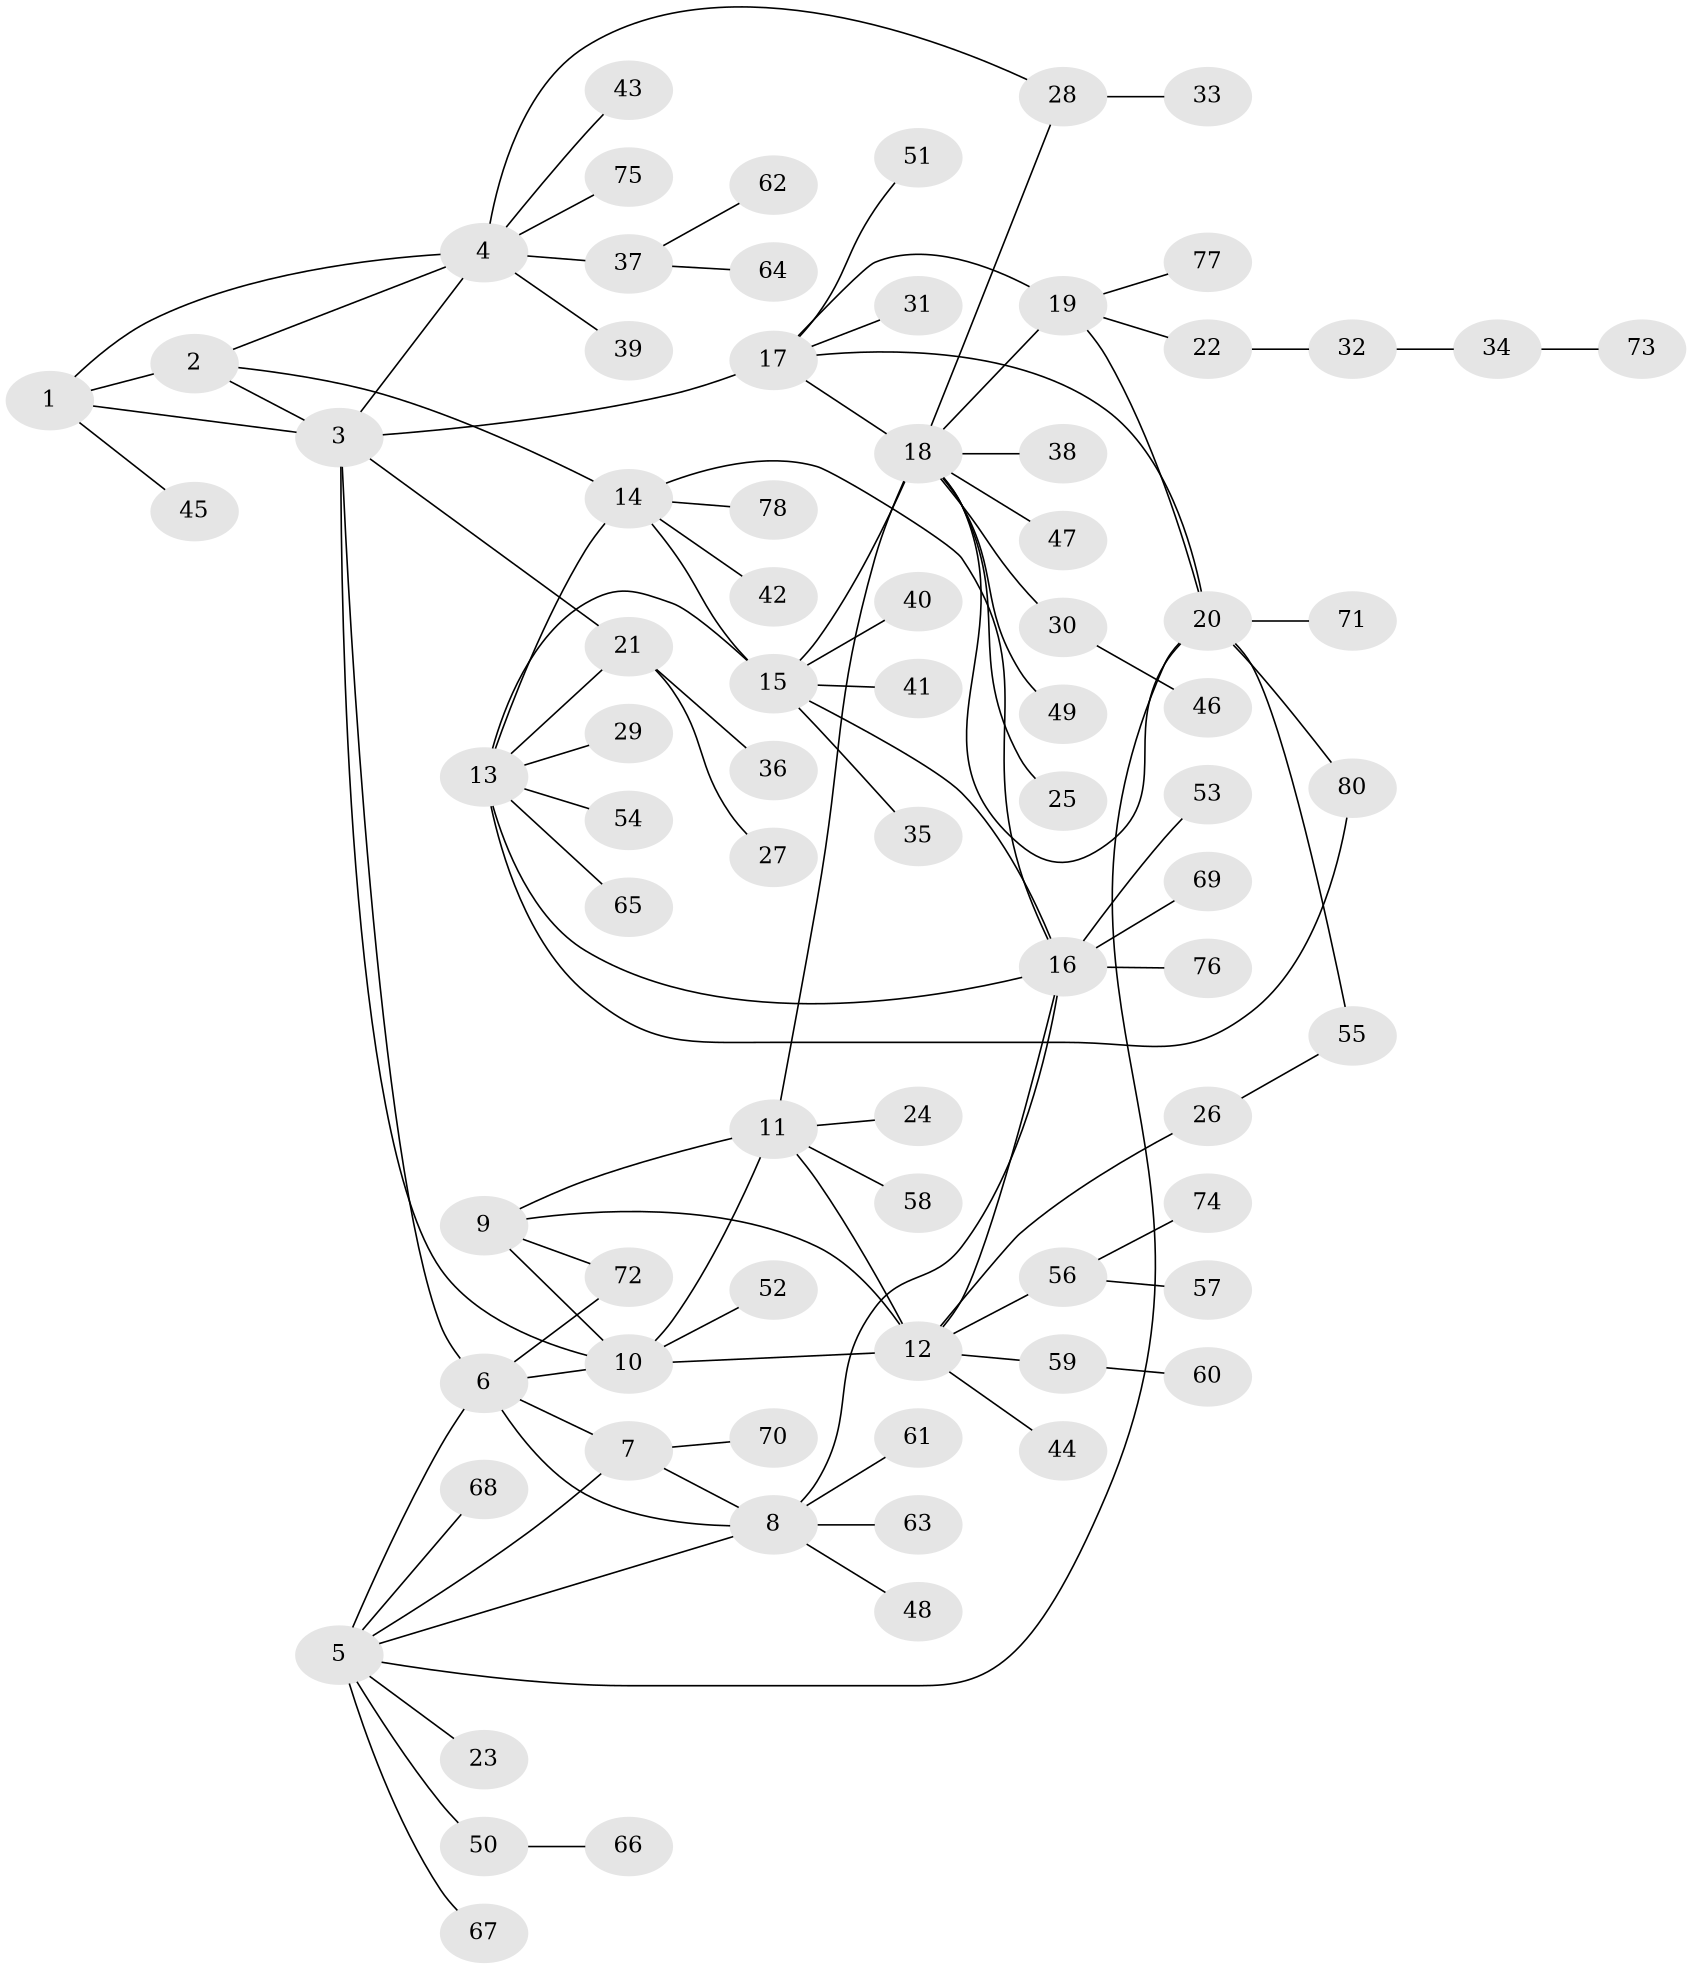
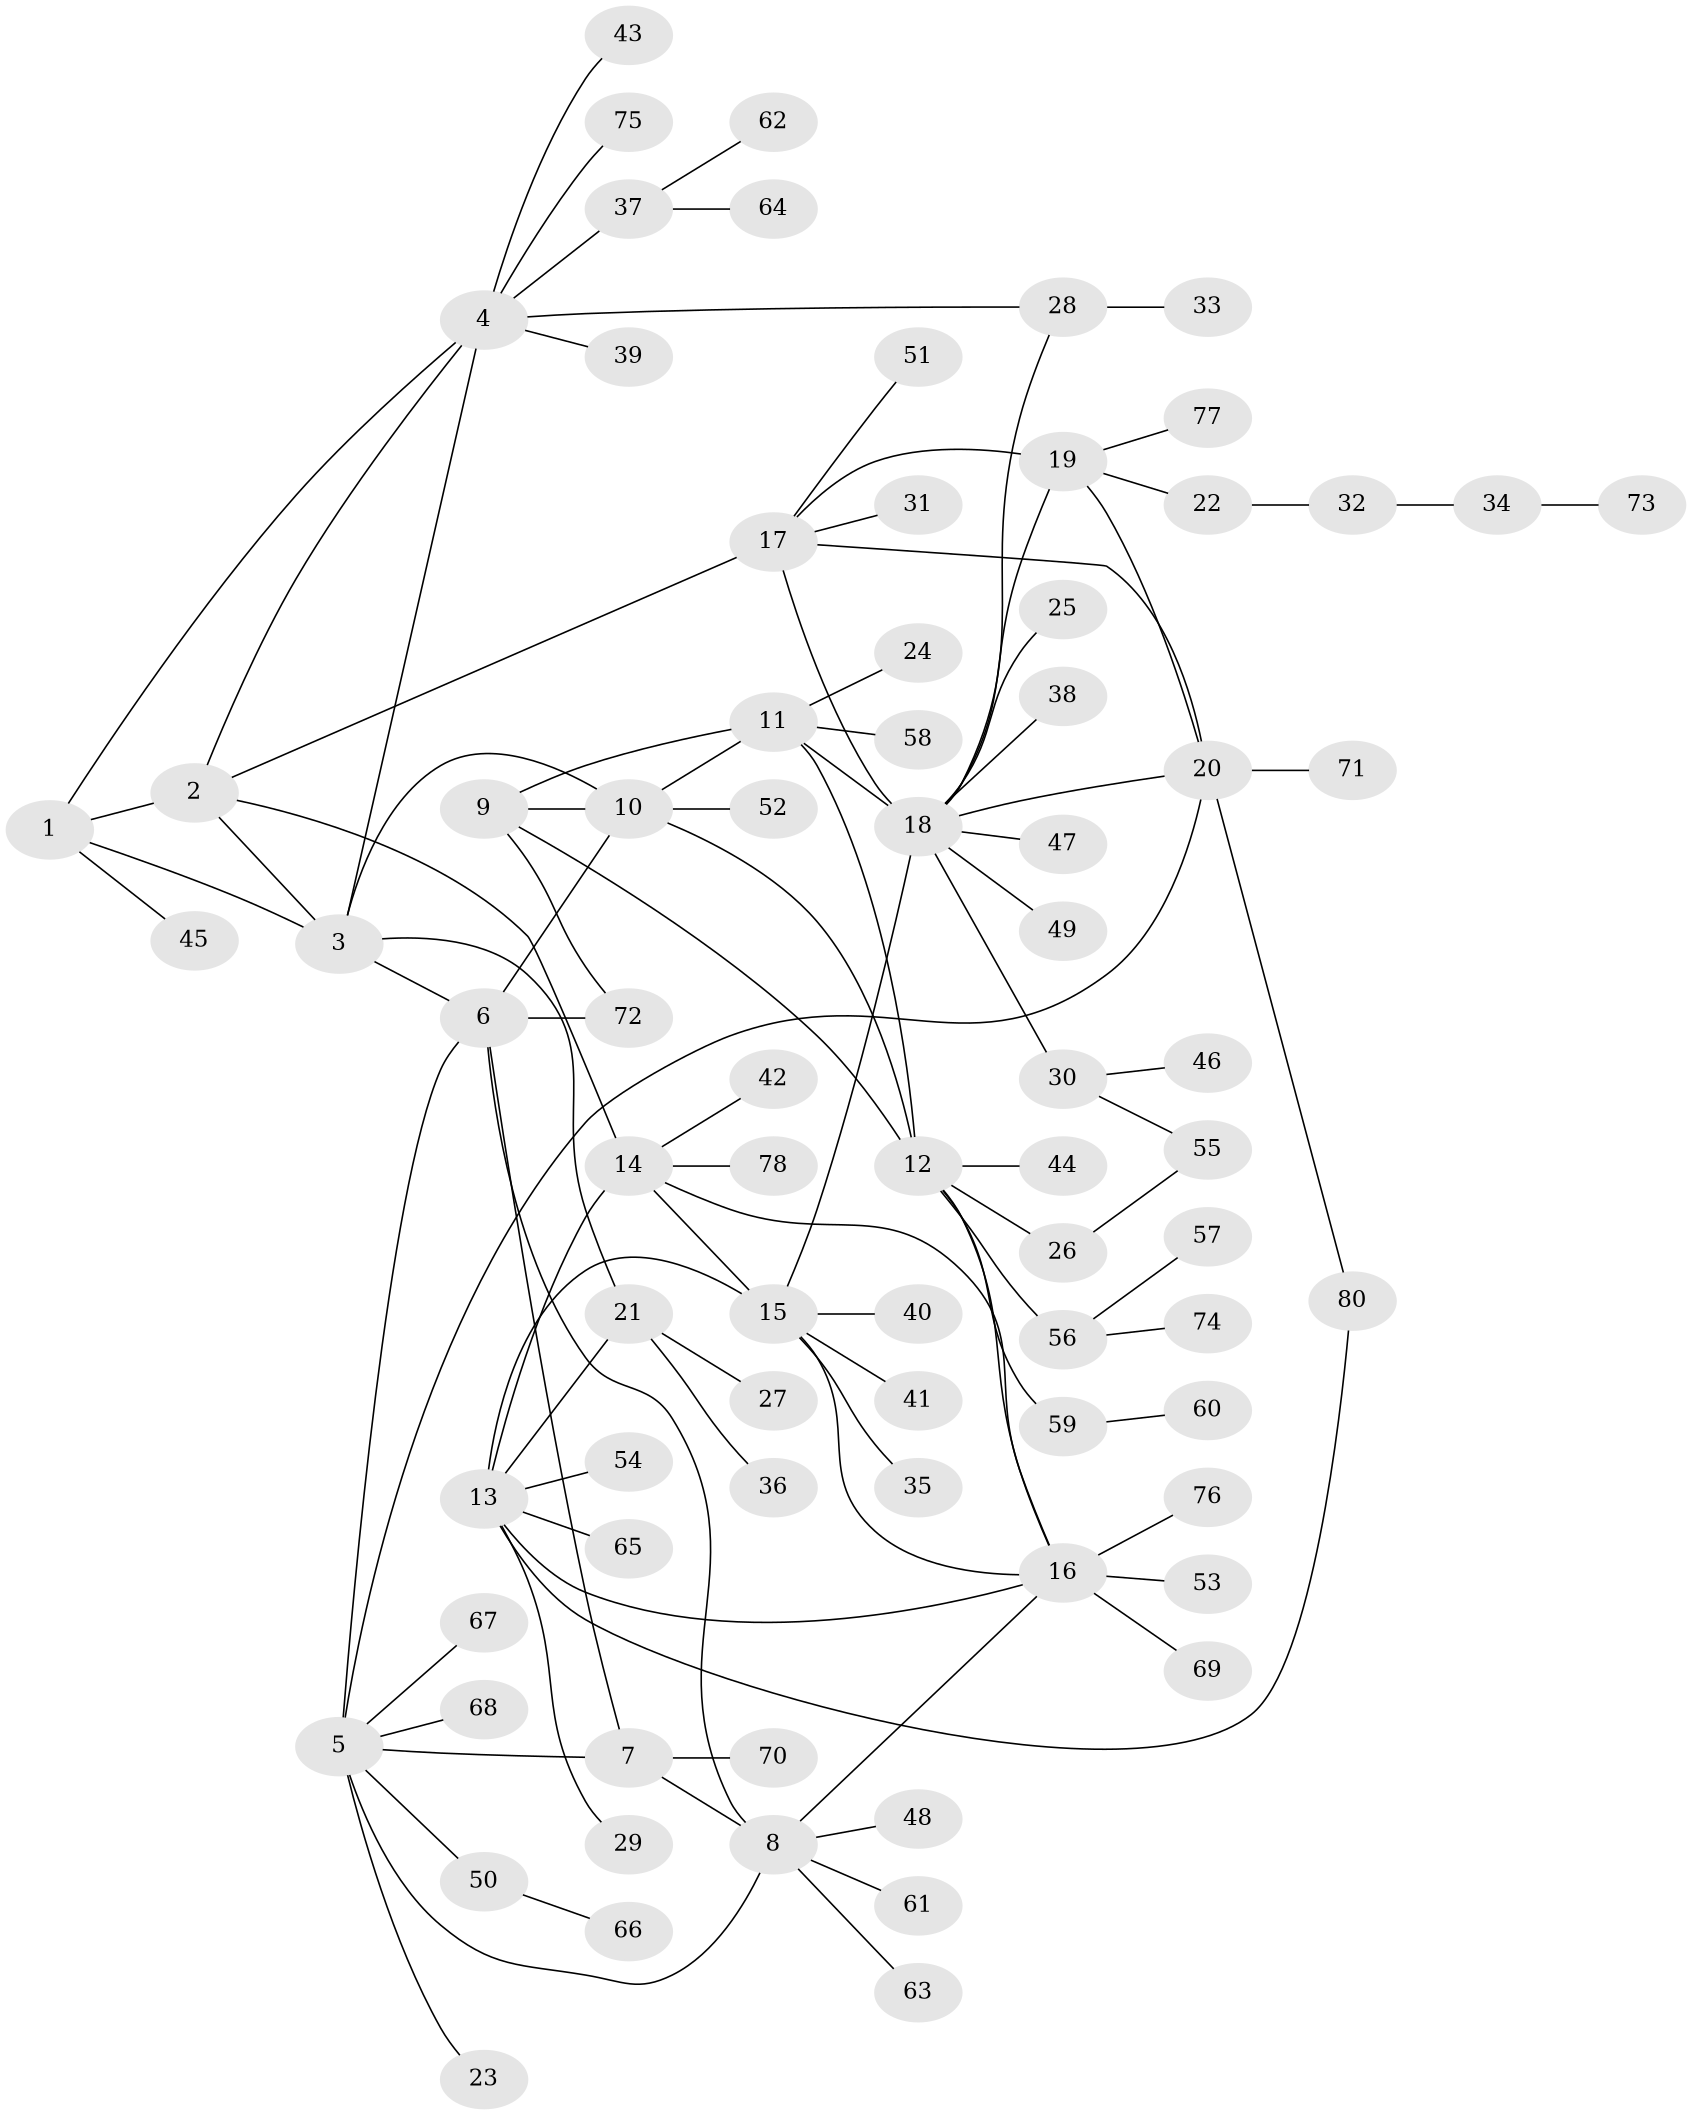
(561, 415) -> (484, 667)
(1303, 821) -> (1136, 1115)
